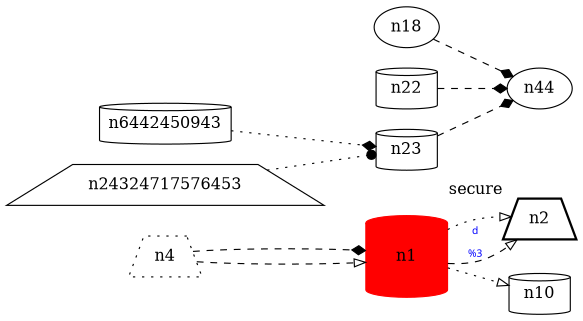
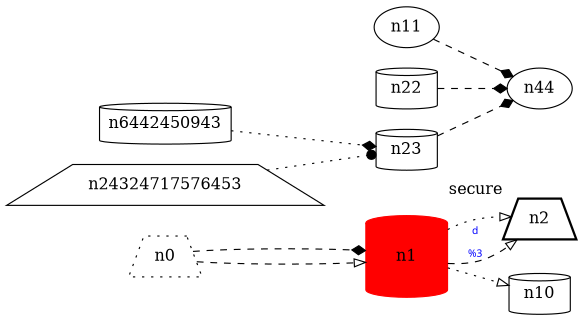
(407, 27) -> (407, 27)
(165, 256) -> (165, 256)
